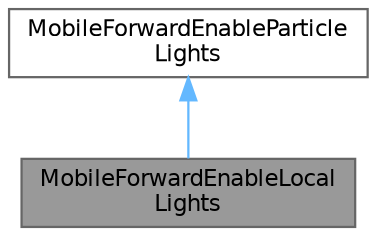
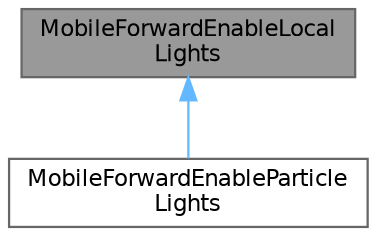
(188, 130) -> (188, 130)
